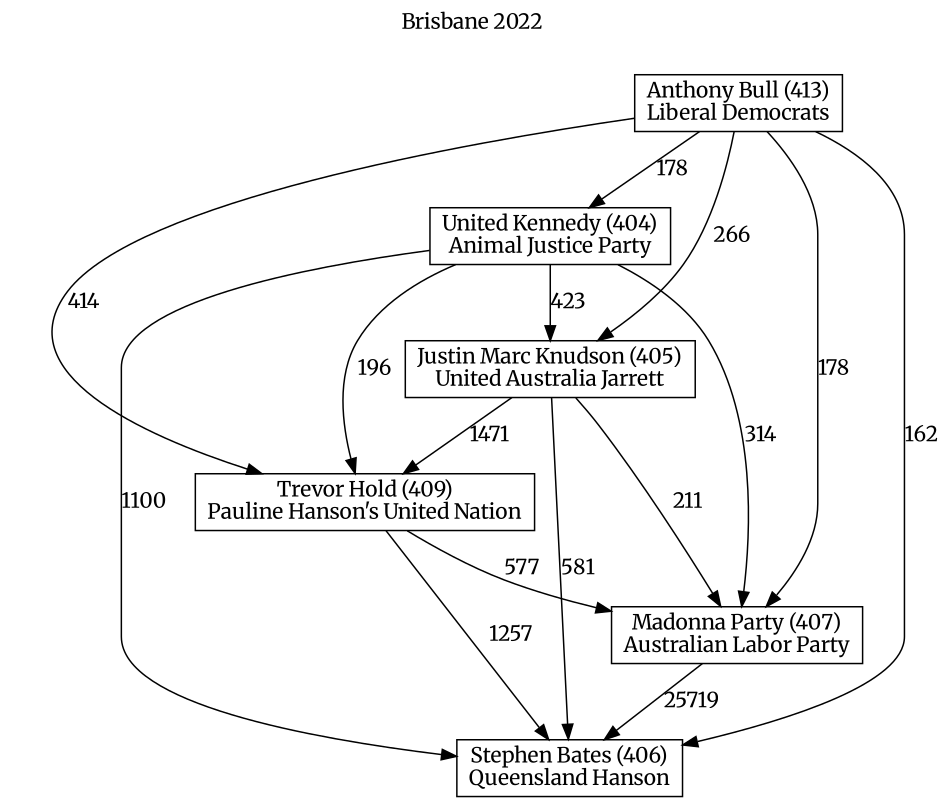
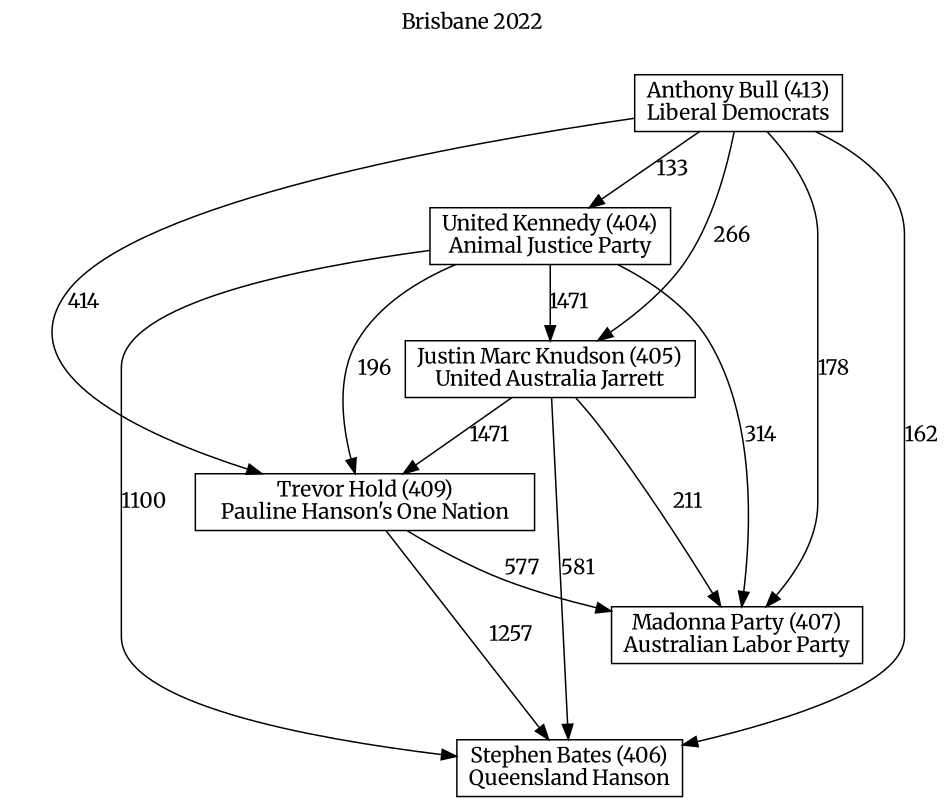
(673, 170) -> (673, 170)
(569, 303) -> (569, 303)
(365, 502) -> (365, 502)
(659, 697) -> none
